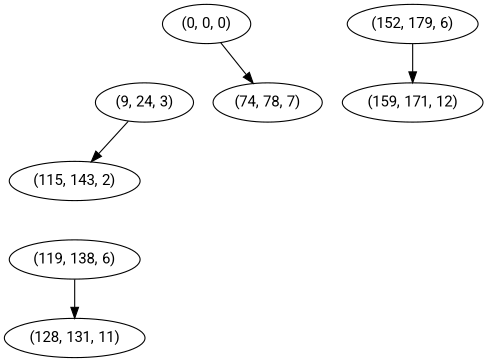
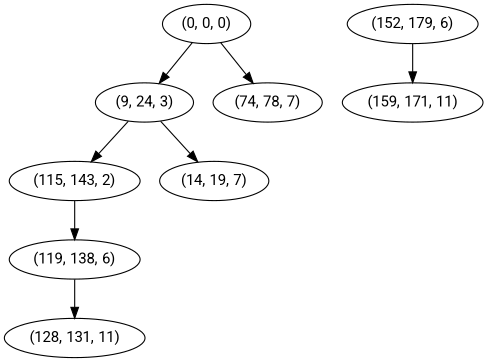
none -> (179, 59)
(413, 102) -> (413, 102)
none -> (214, 181)
none -> (75, 215)
